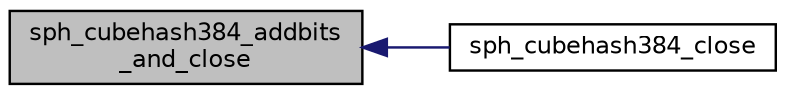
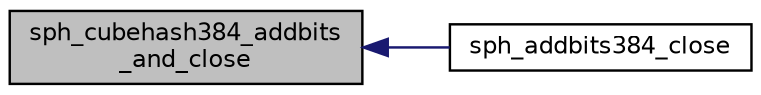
(613, 47) -> (601, 47)
